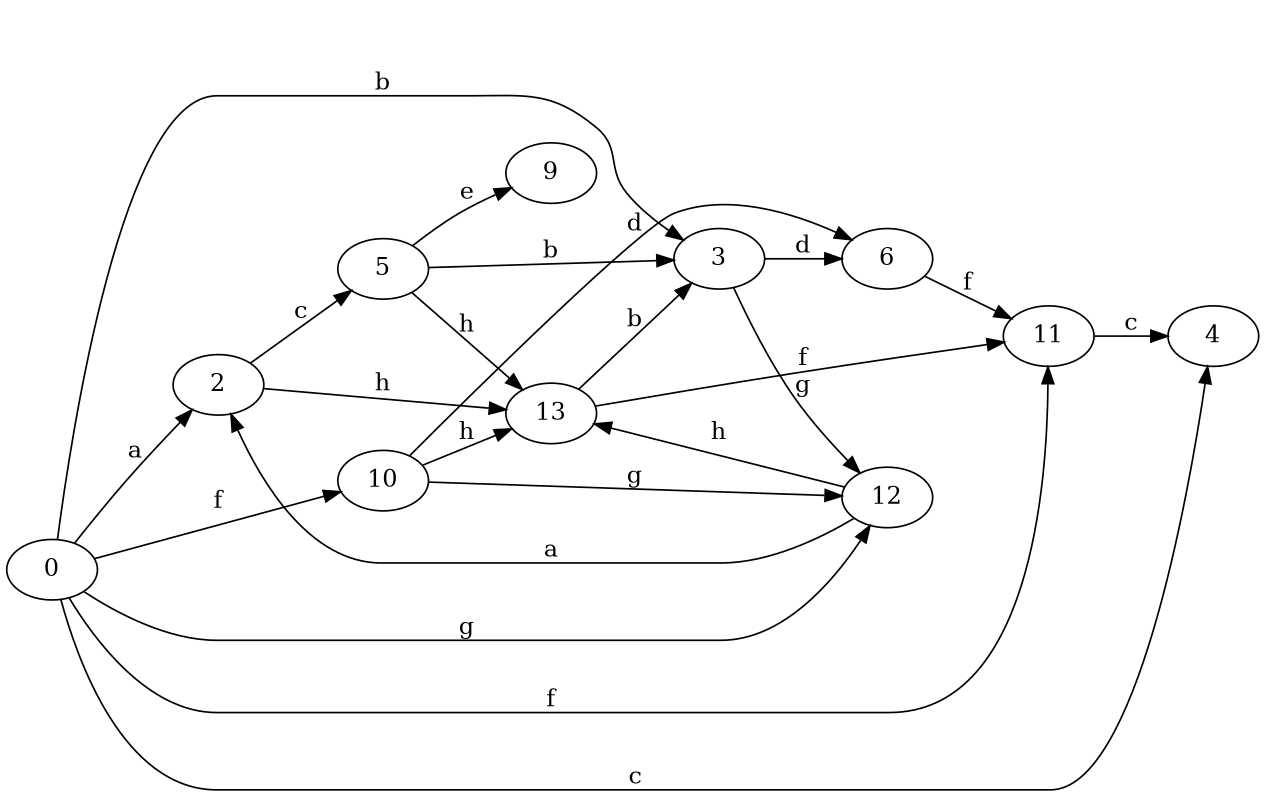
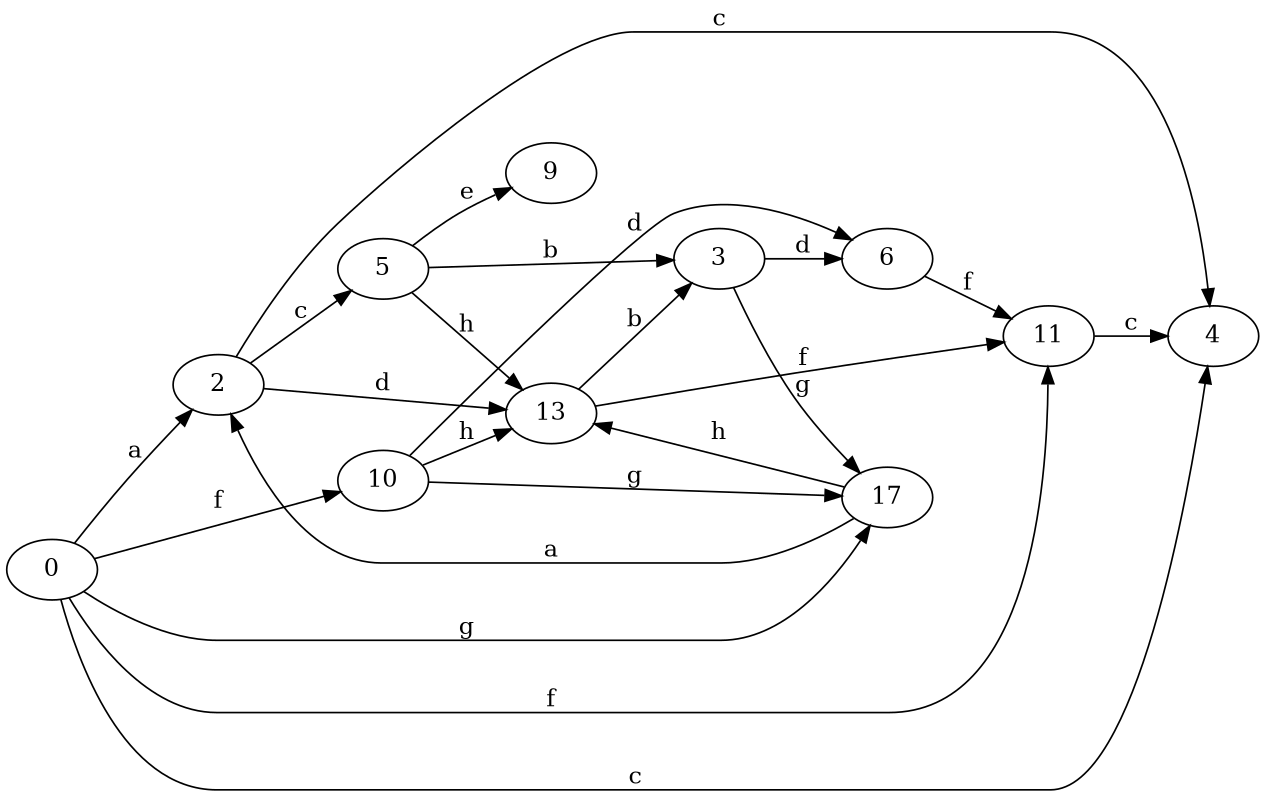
none -> (743, 32)
(231, 96) -> none
(383, 384) -> (383, 384)
(887, 497) -> (887, 497)
